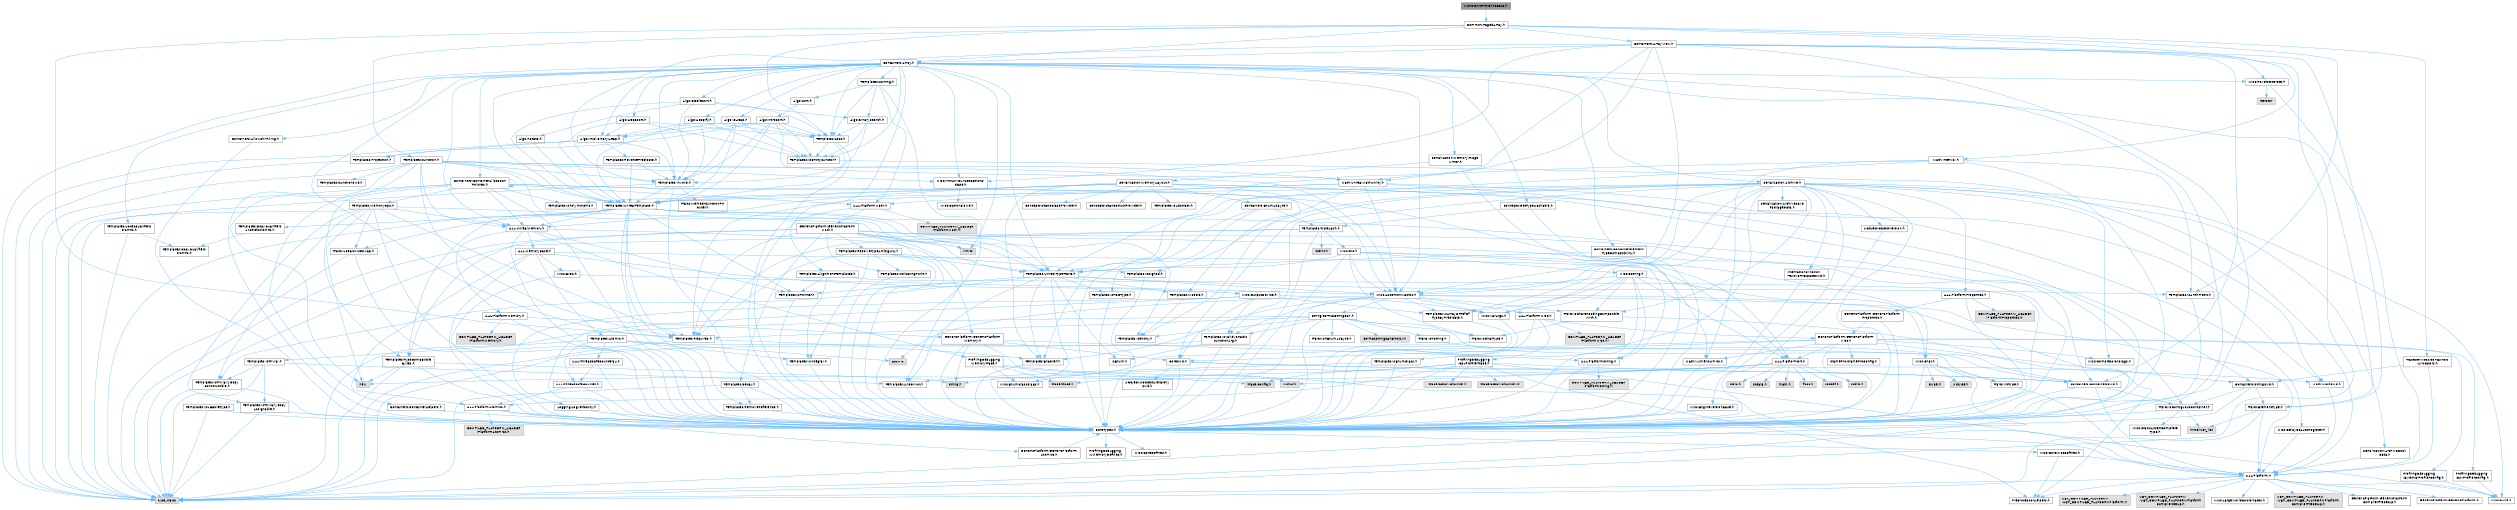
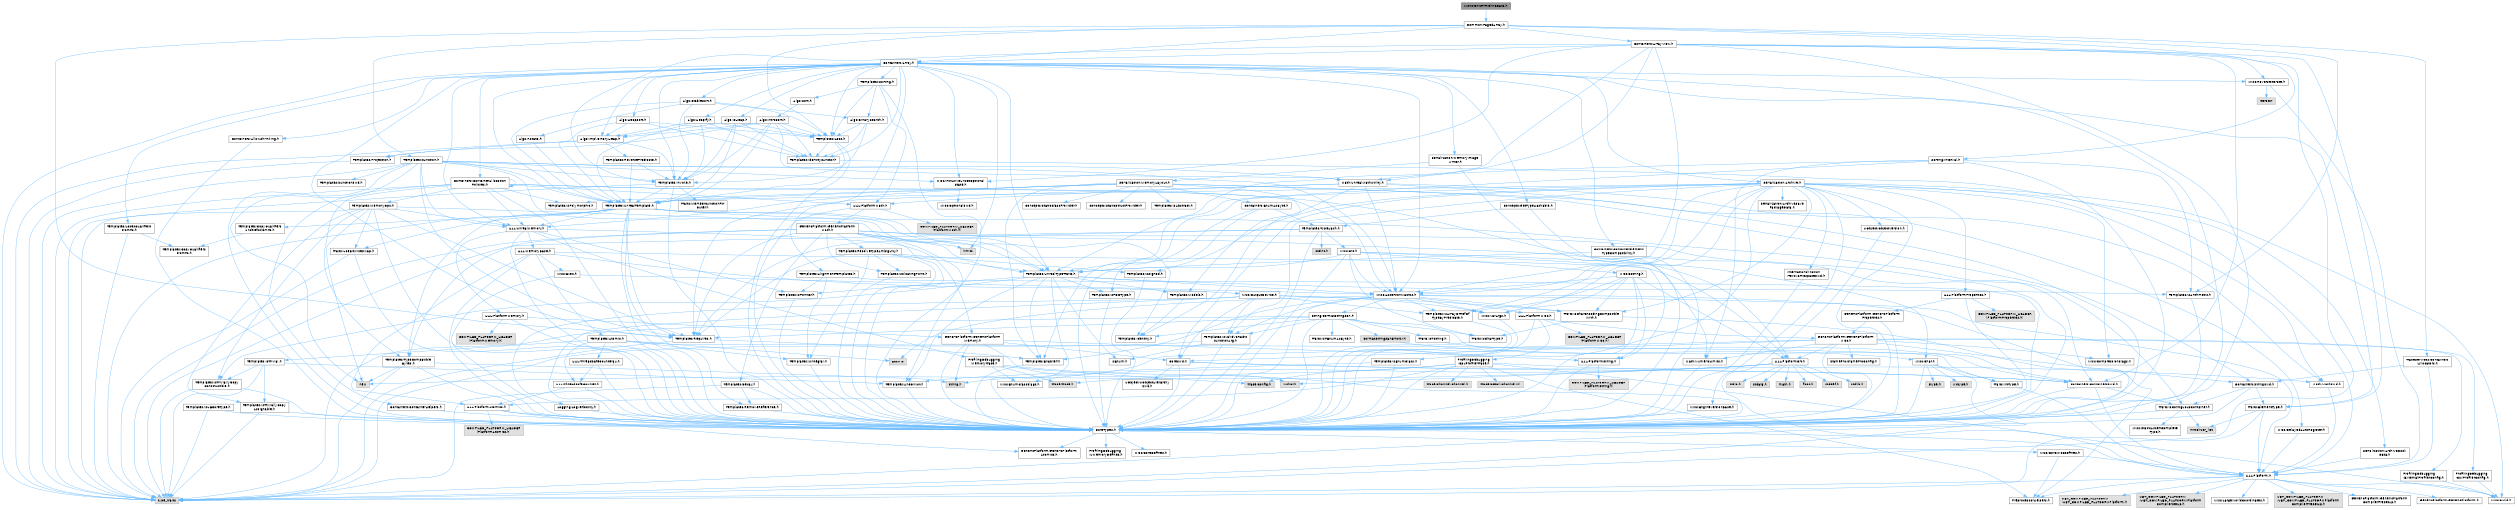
(1946, 160) -> (1946, 160)
(712, 250) -> none
(1809, 299) -> (1654, 353)
none -> (1419, 301)
(1448, 385) -> (1448, 385)
(1080, 442) -> (1080, 440)
